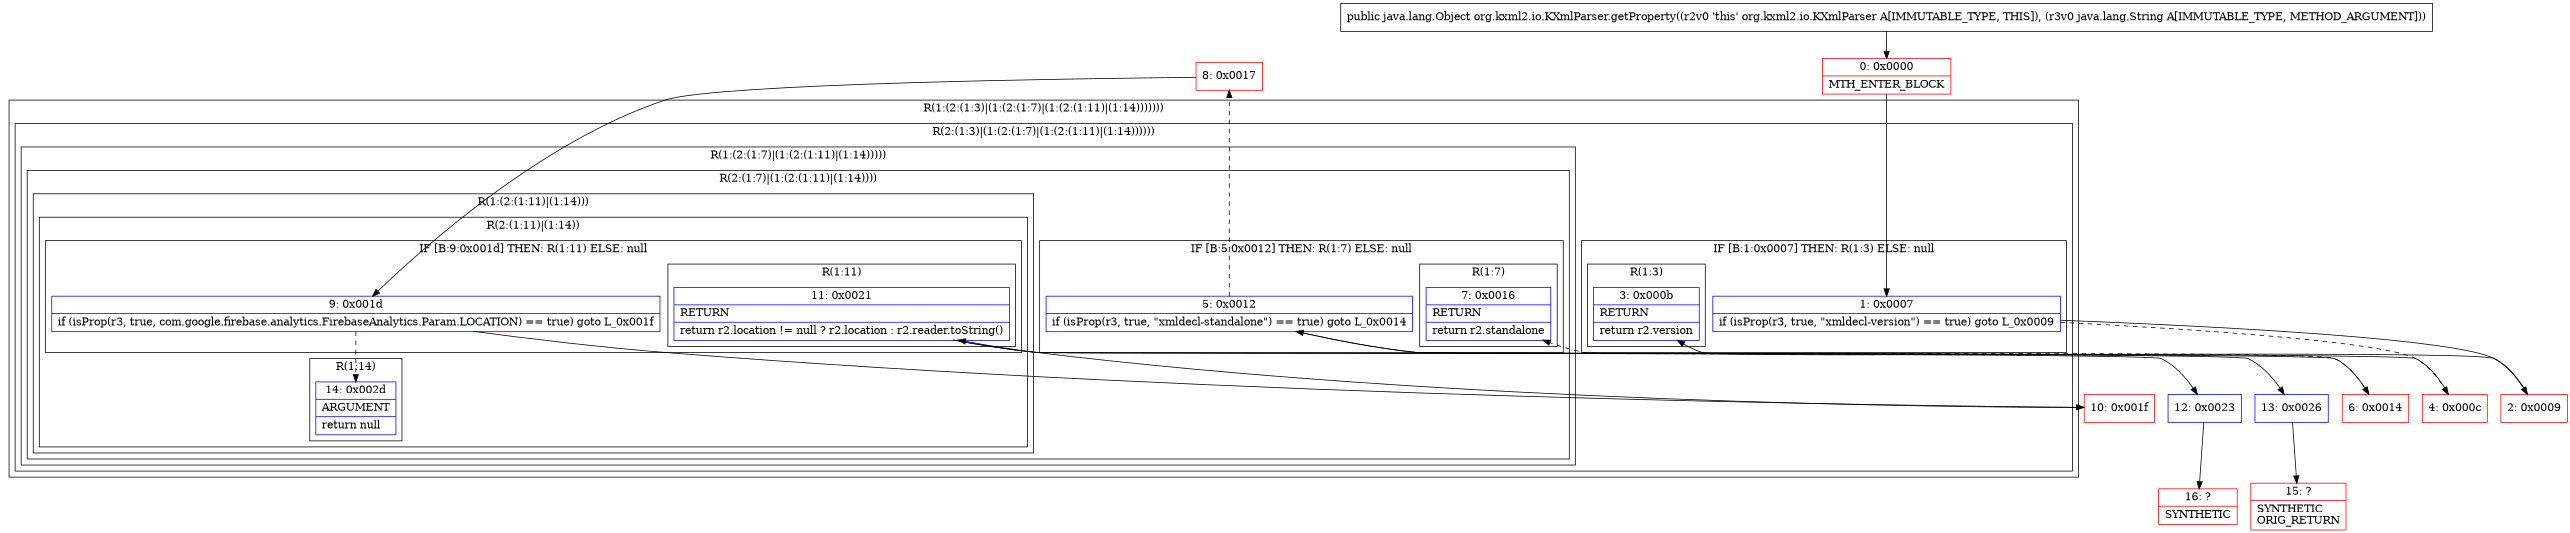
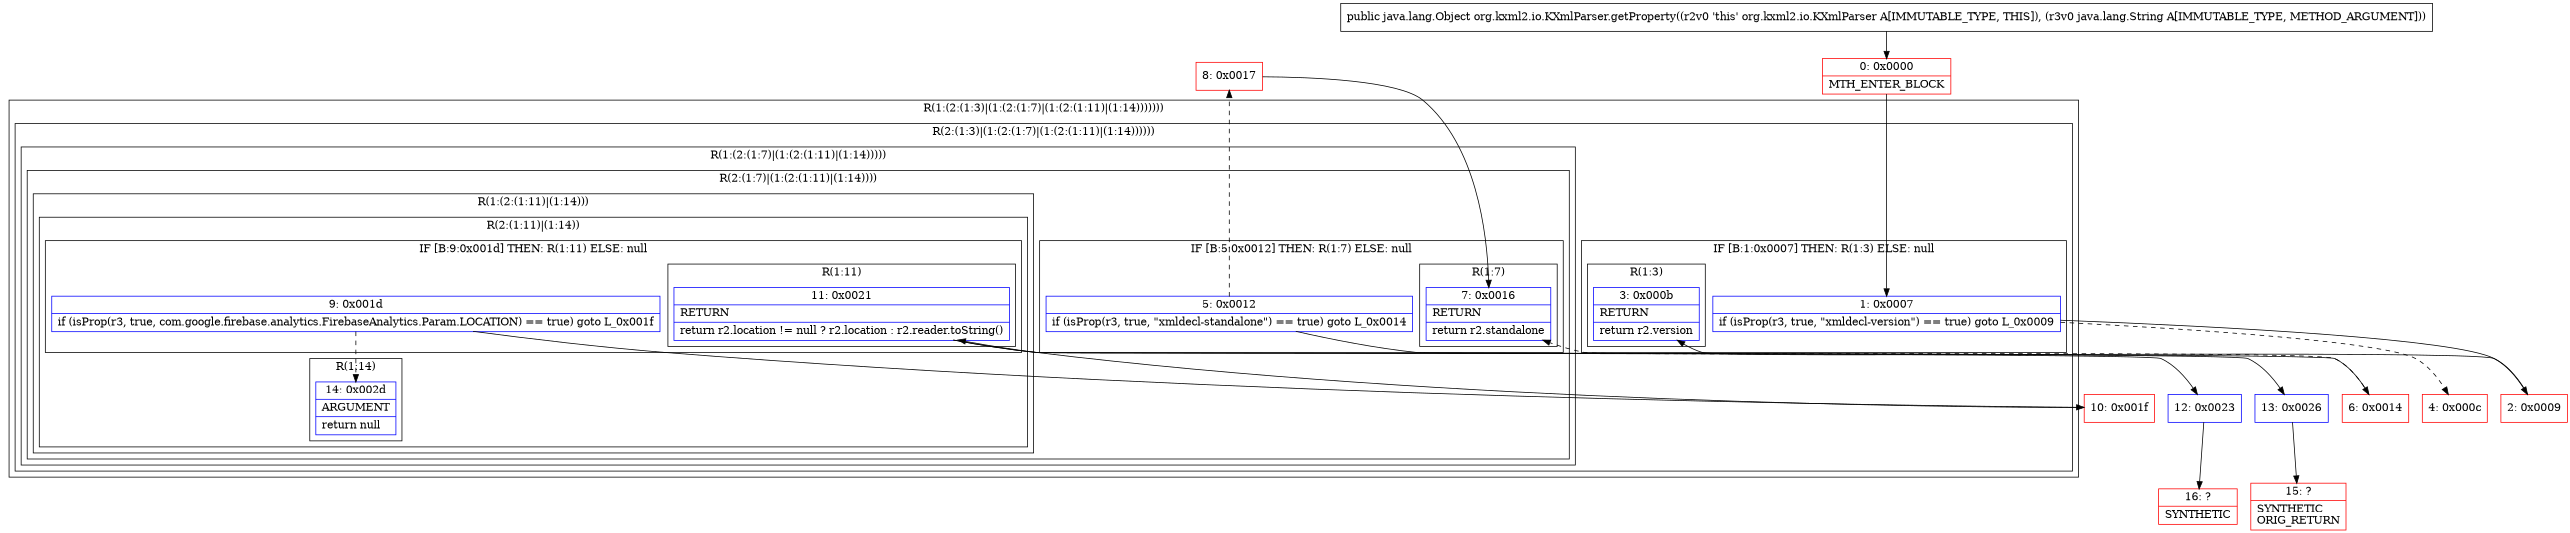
(756, 89) -> (1434, 112)
(1883, 354) -> none
